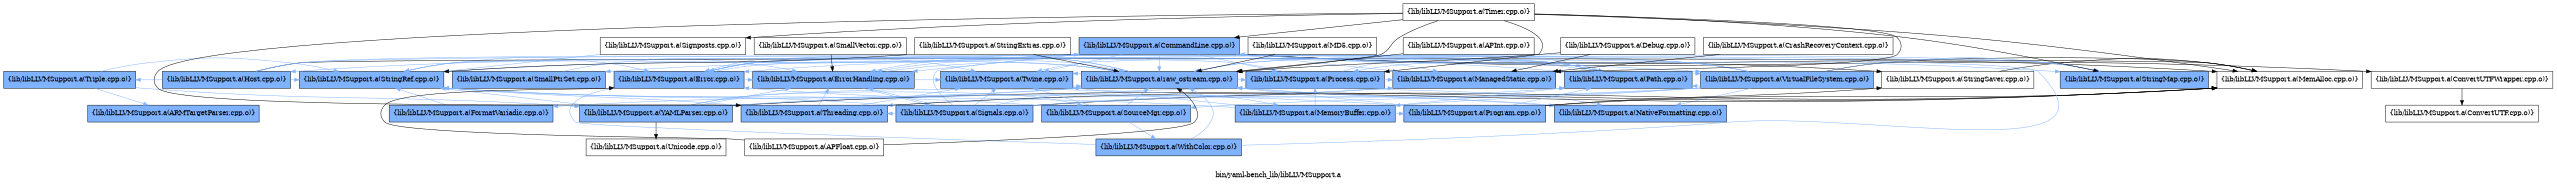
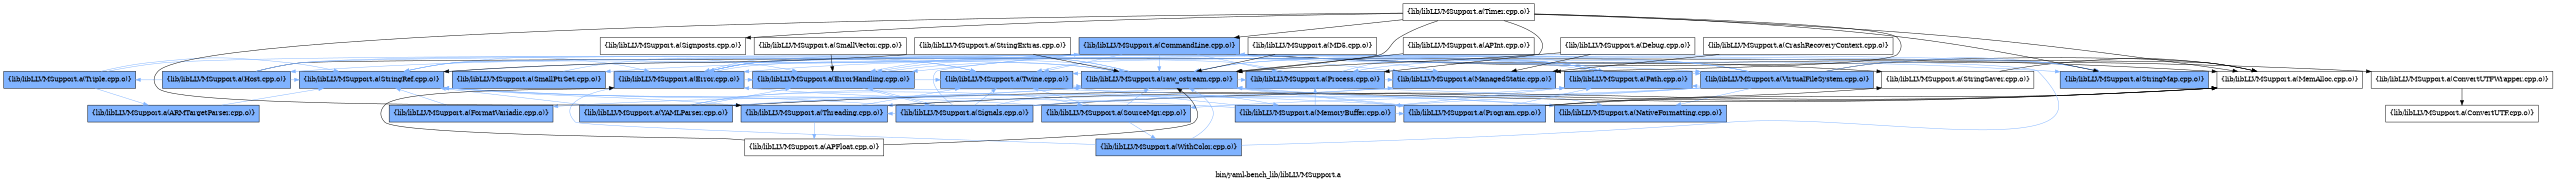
(1400, 62) -> none
(506, 65) -> (270, 97)
none -> (1316, 97)
(355, 98) -> (323, 58)
(823, 99) -> (814, 128)
(656, 147) -> none
